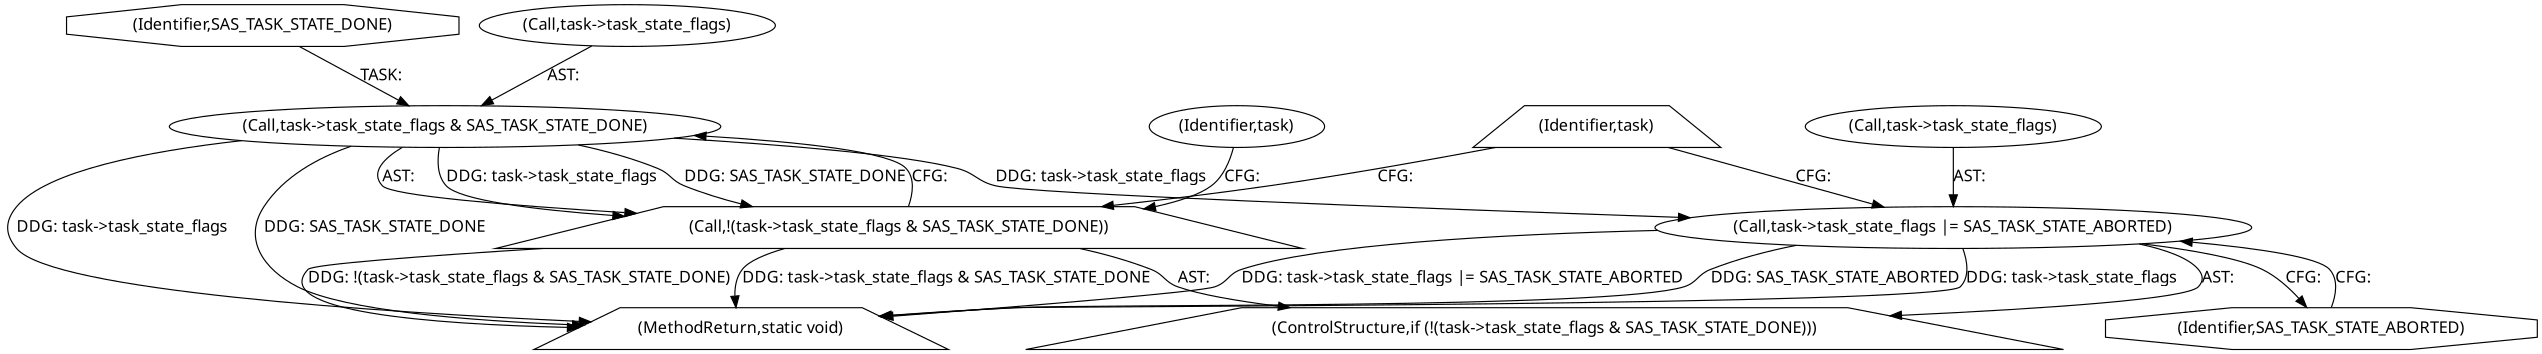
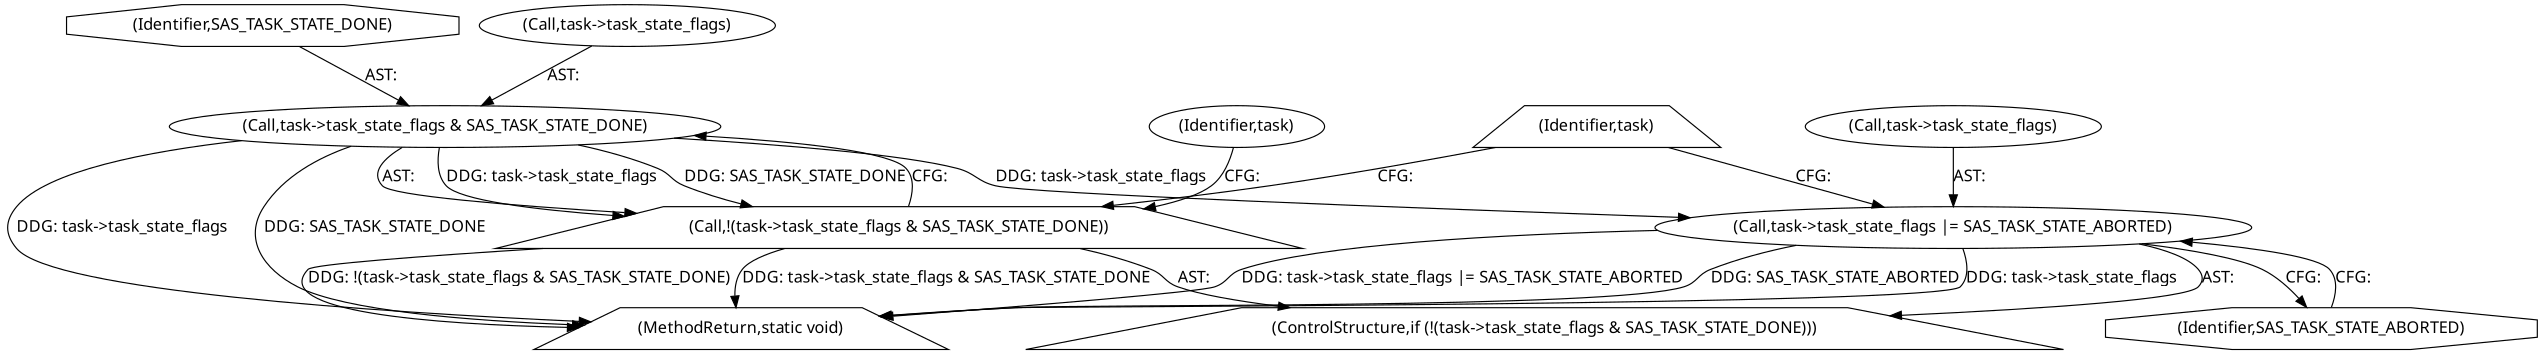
(384, 76) -> (384, 76)
